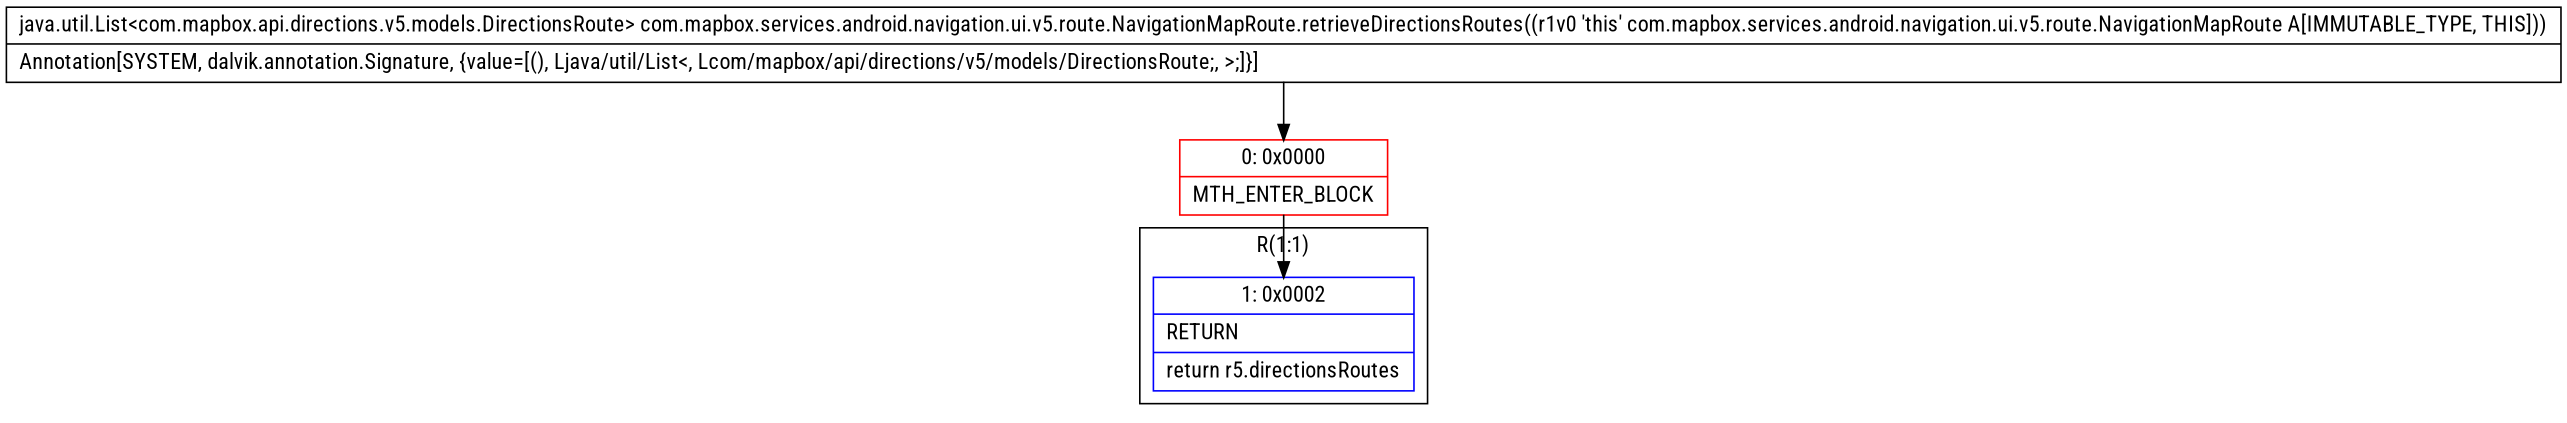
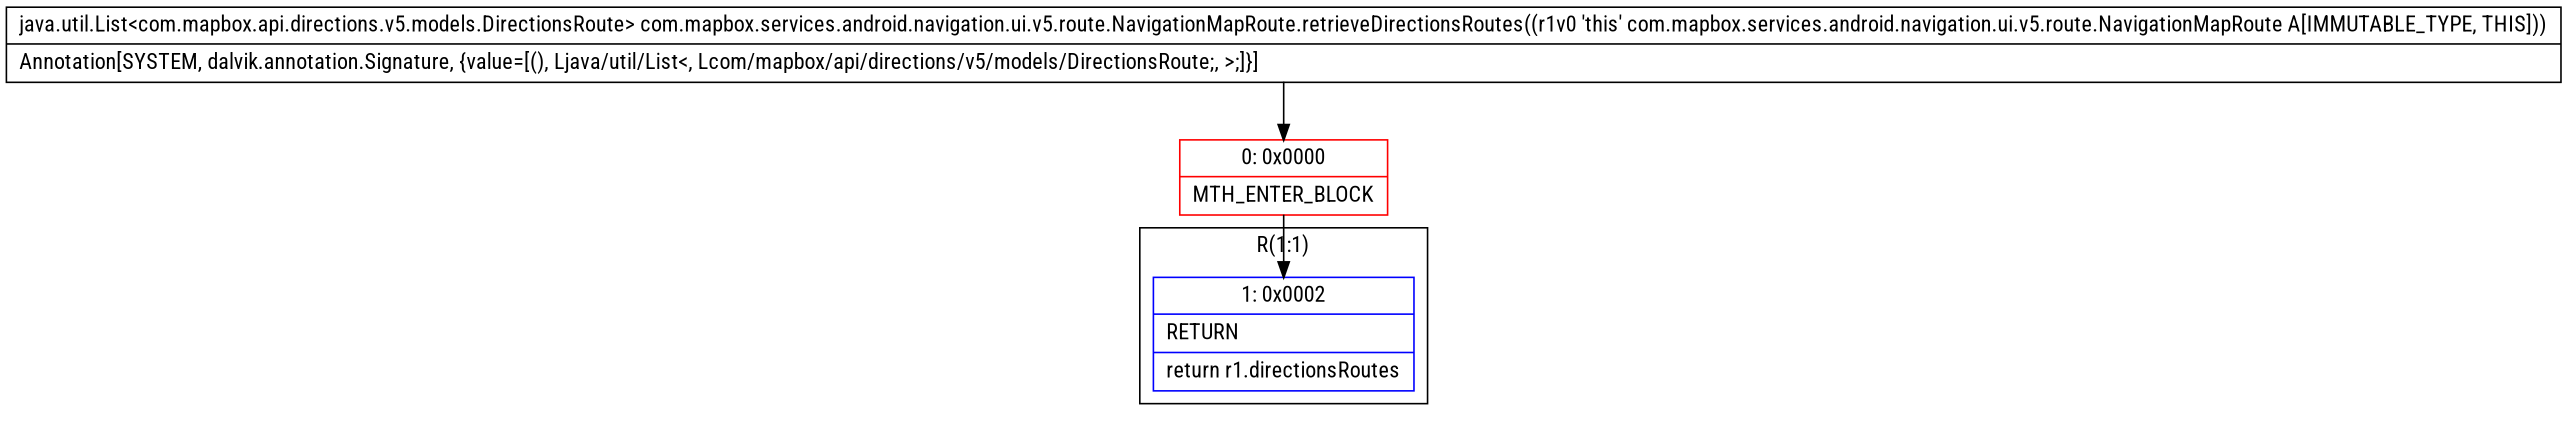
(1284, 371) -> (1284, 371)
